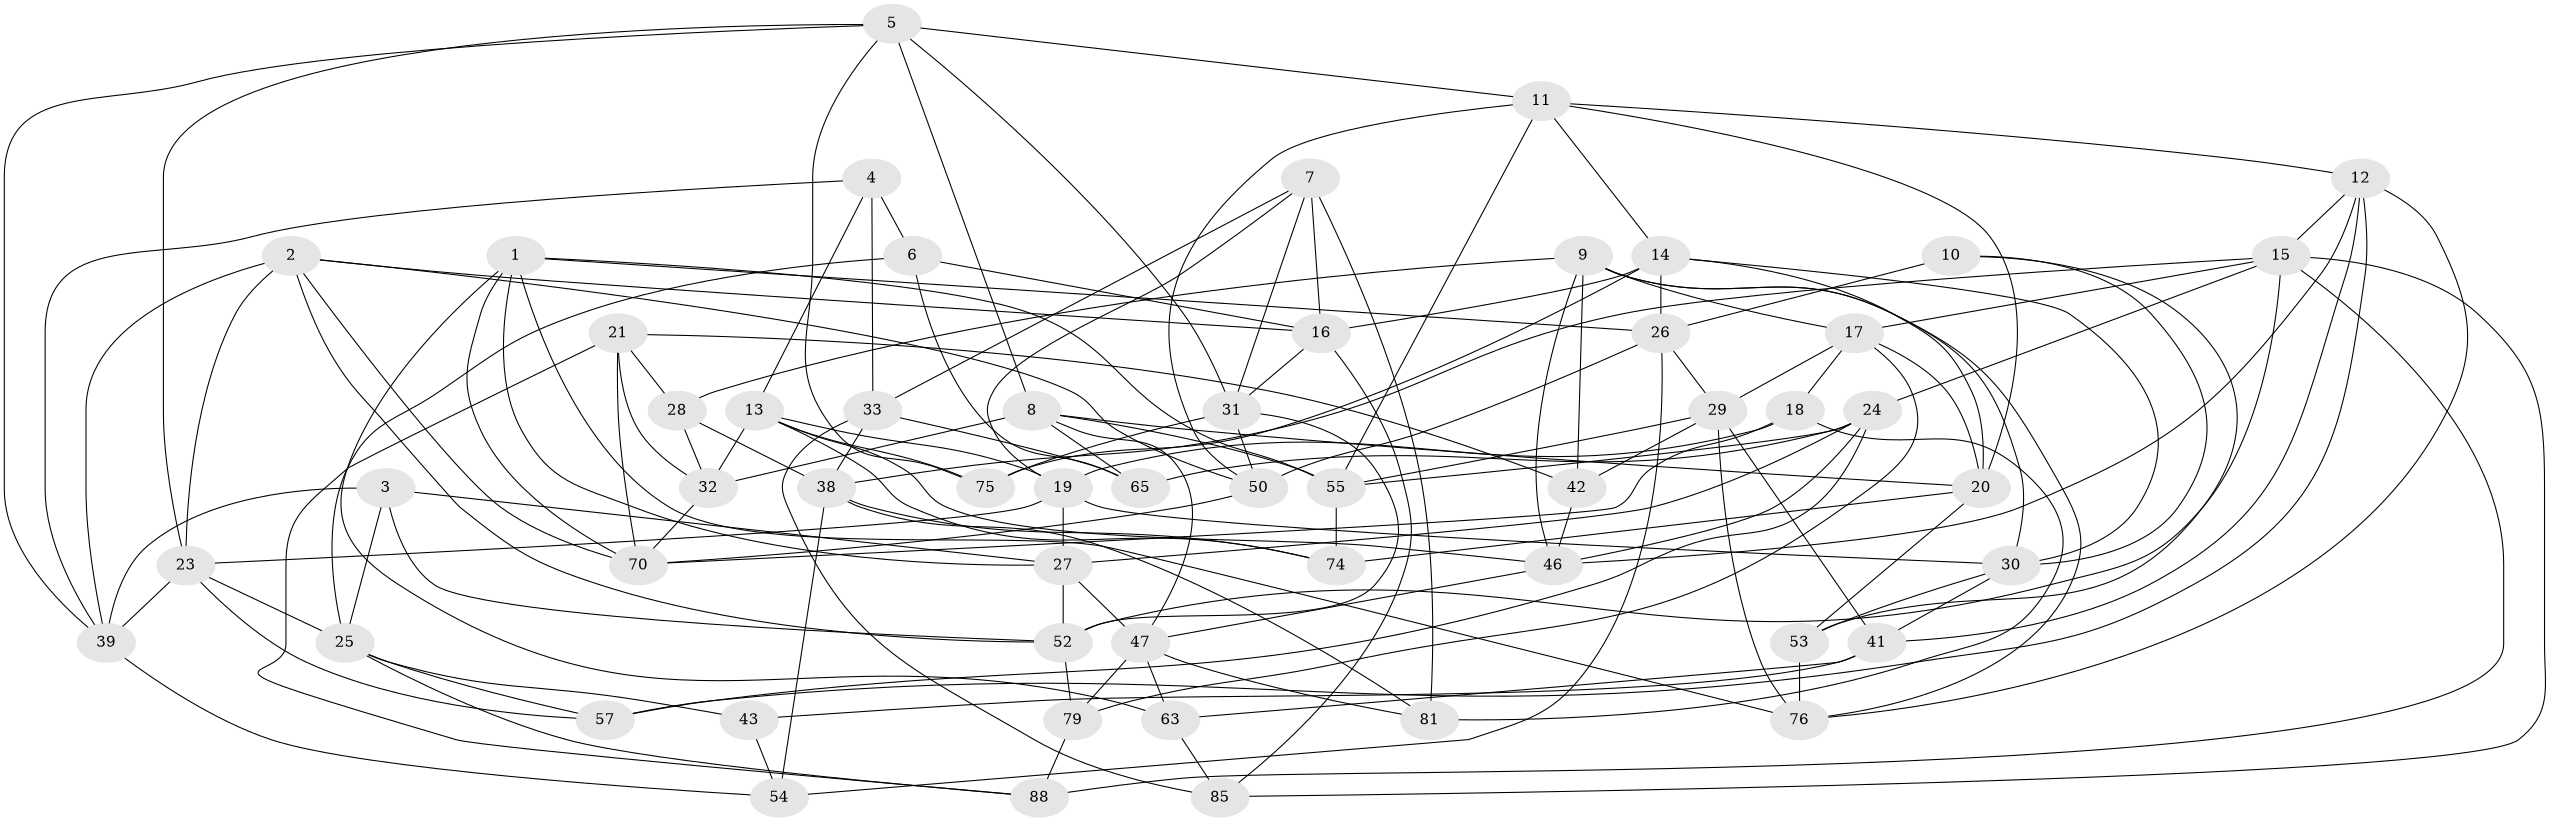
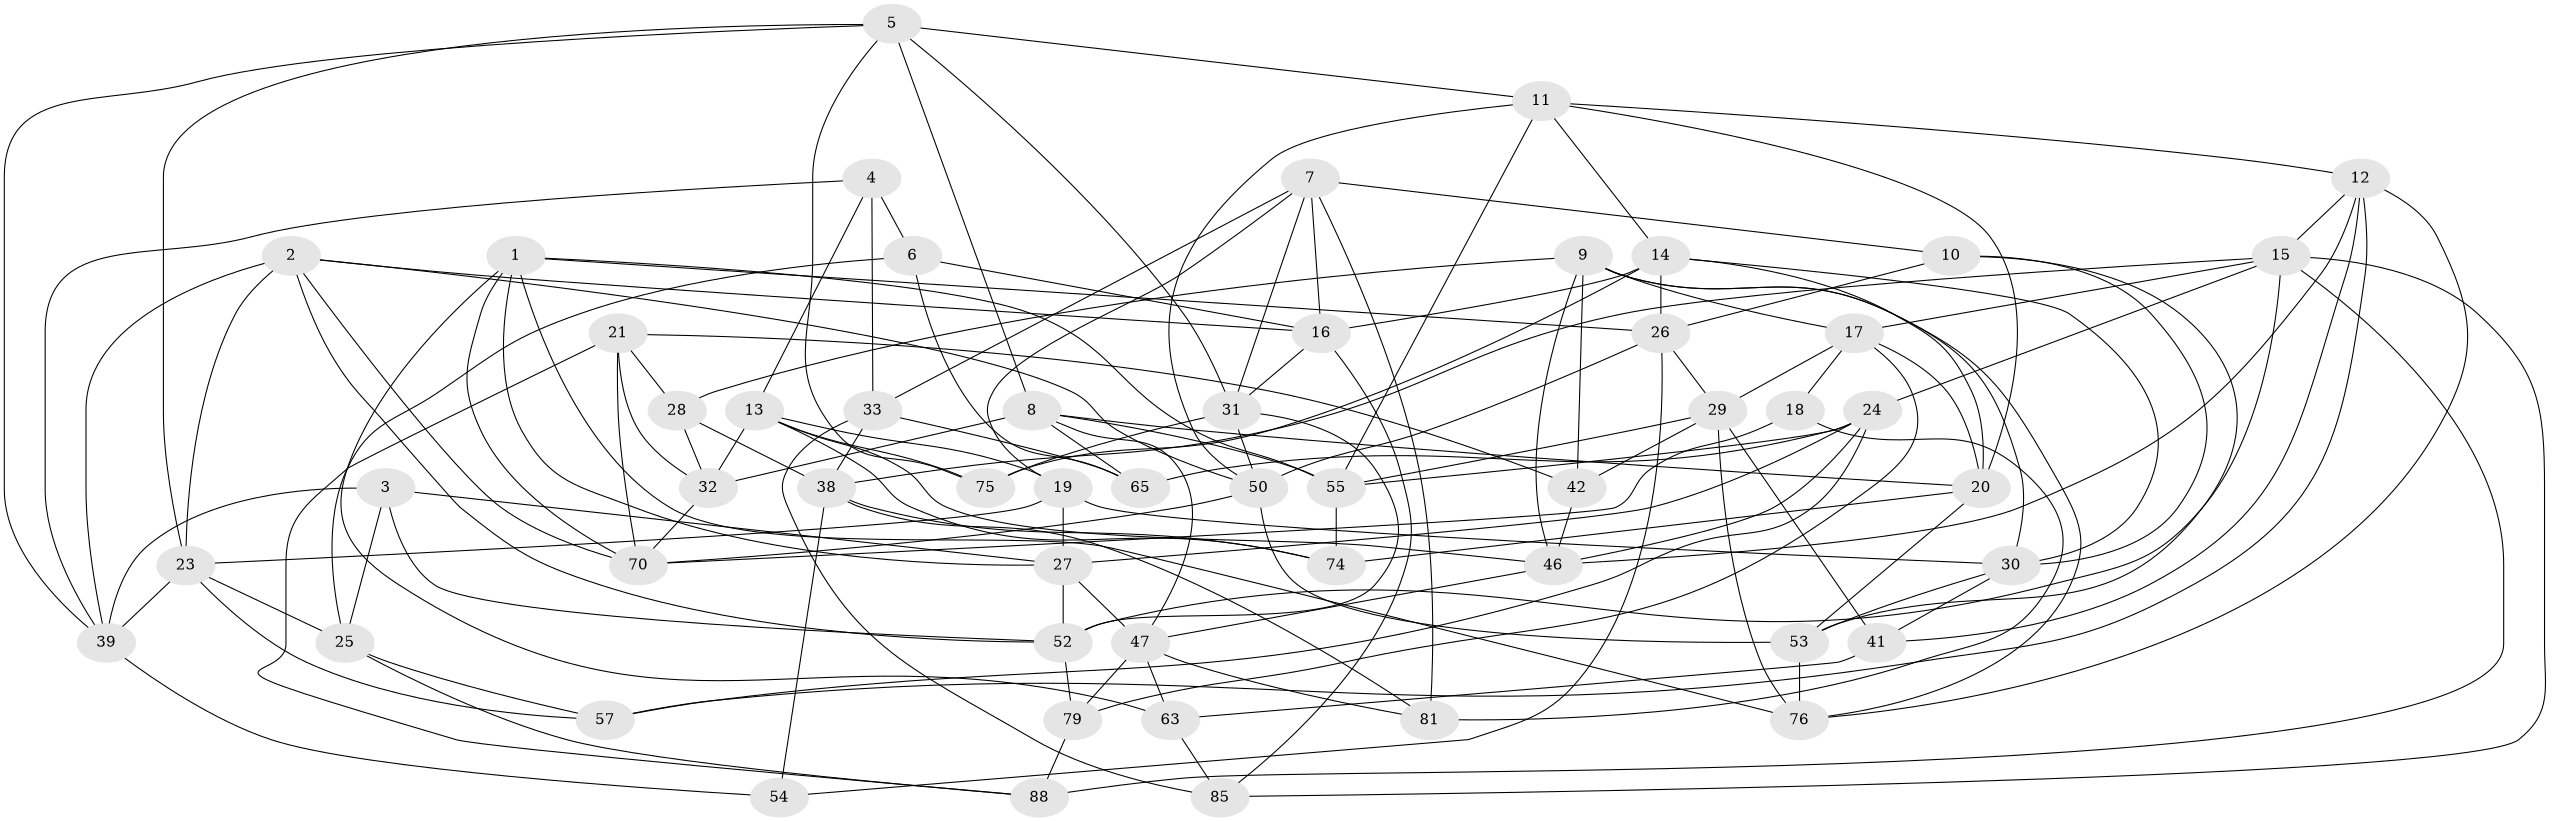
none -> (1616, 215)
(1256, 445) -> none
none -> (1473, 630)
(749, 720) -> none
